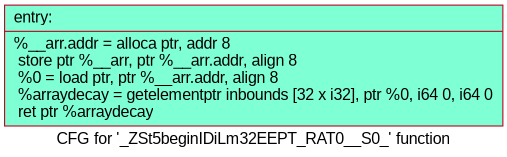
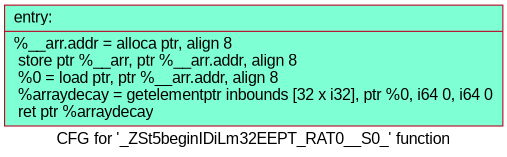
(122, 44) -> (123, 44)
